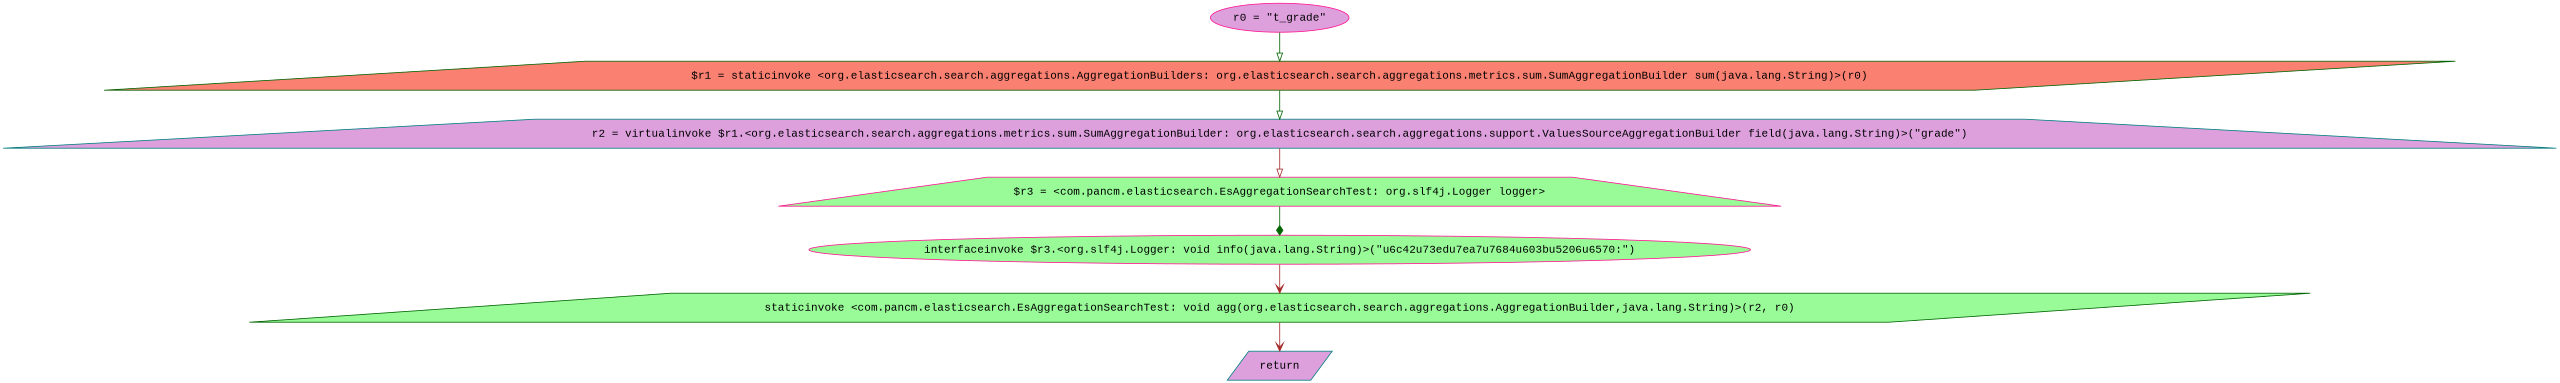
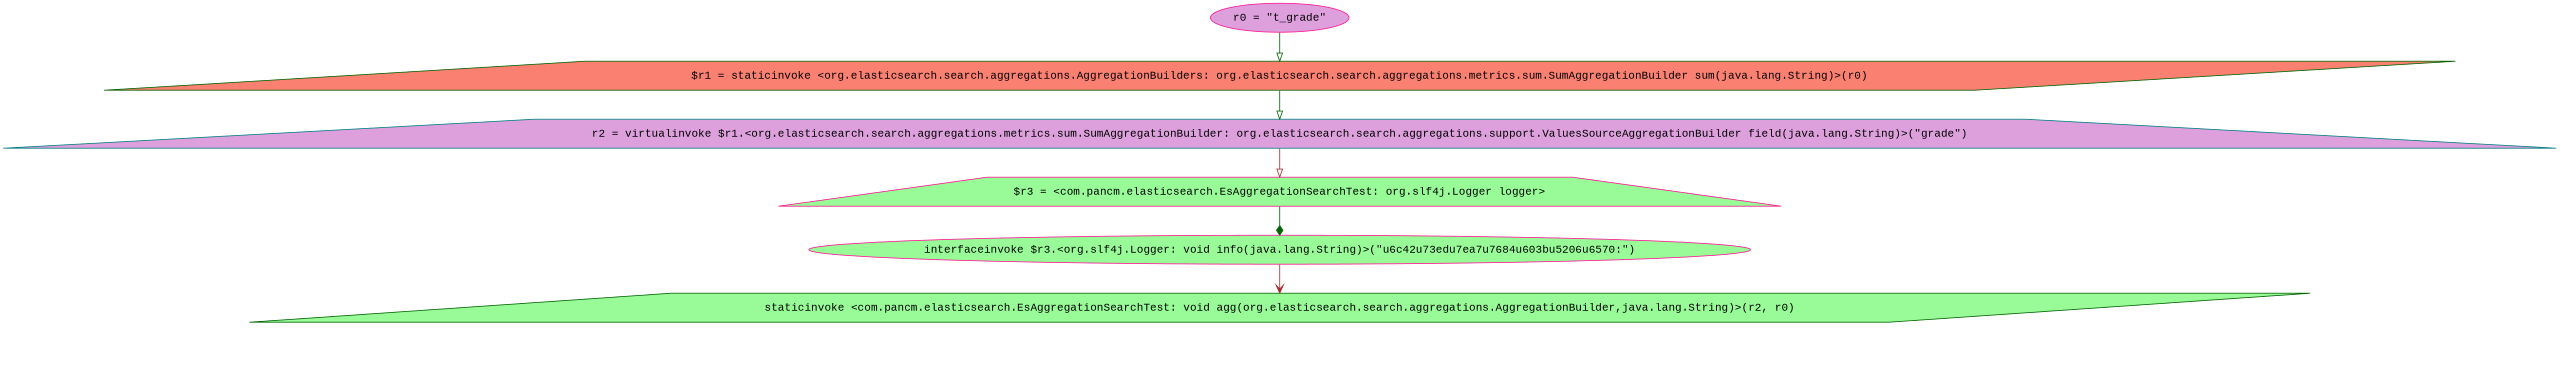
(1280, 366) -> none
